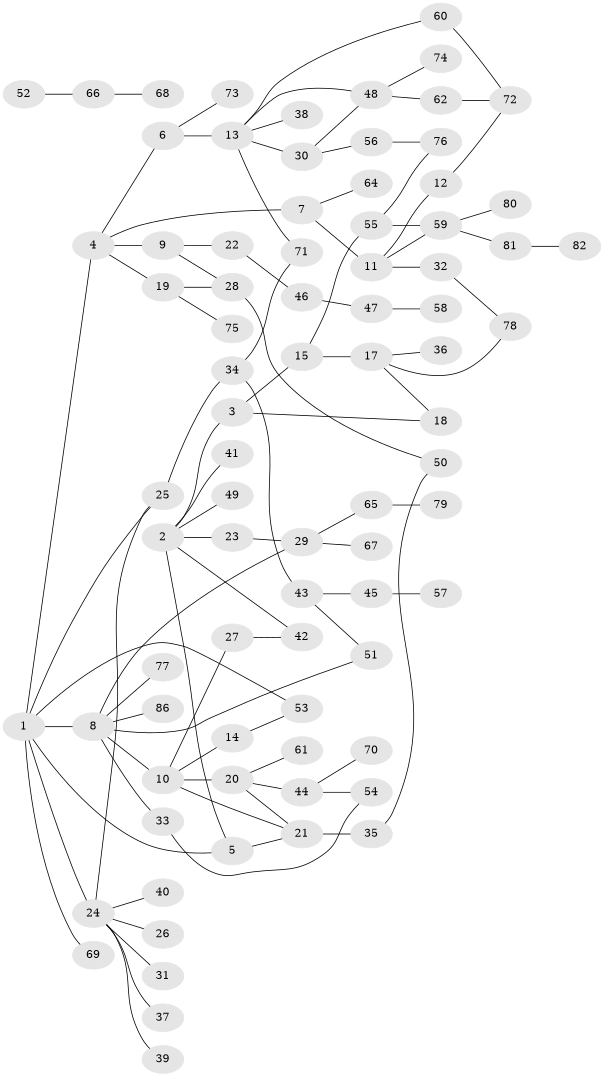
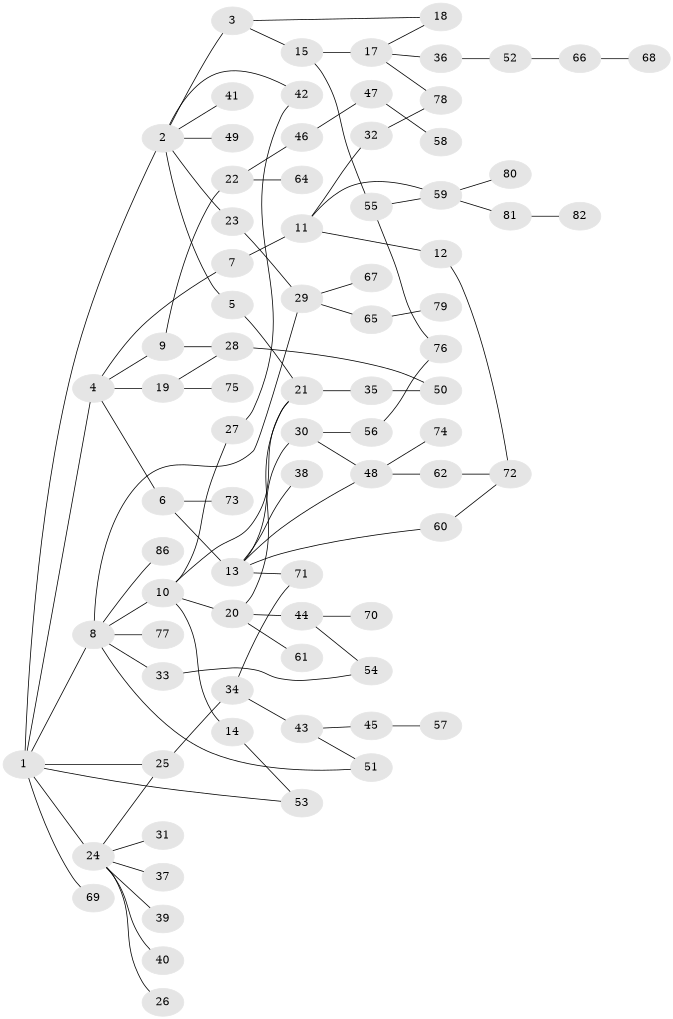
none -> (476, 59)
(337, 197) -> (269, 180)
(112, 824) -> (57, 443)
